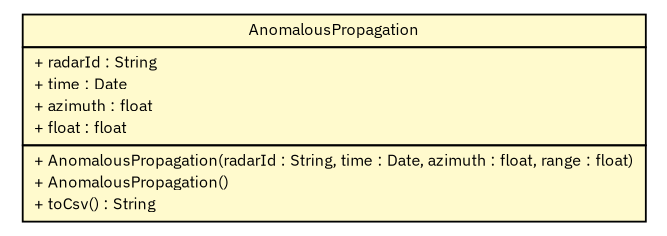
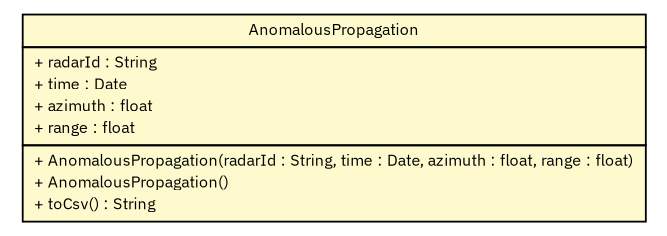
(81, 128) -> (85, 128)
